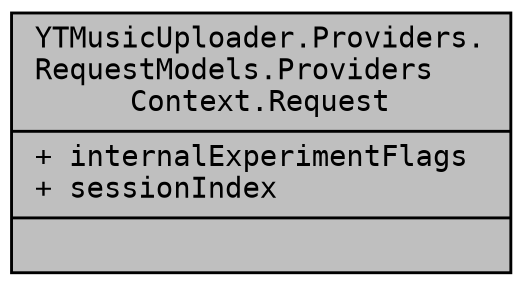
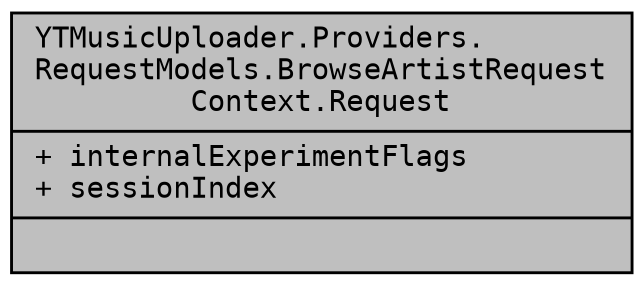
(235, 71) -> (322, 71)
